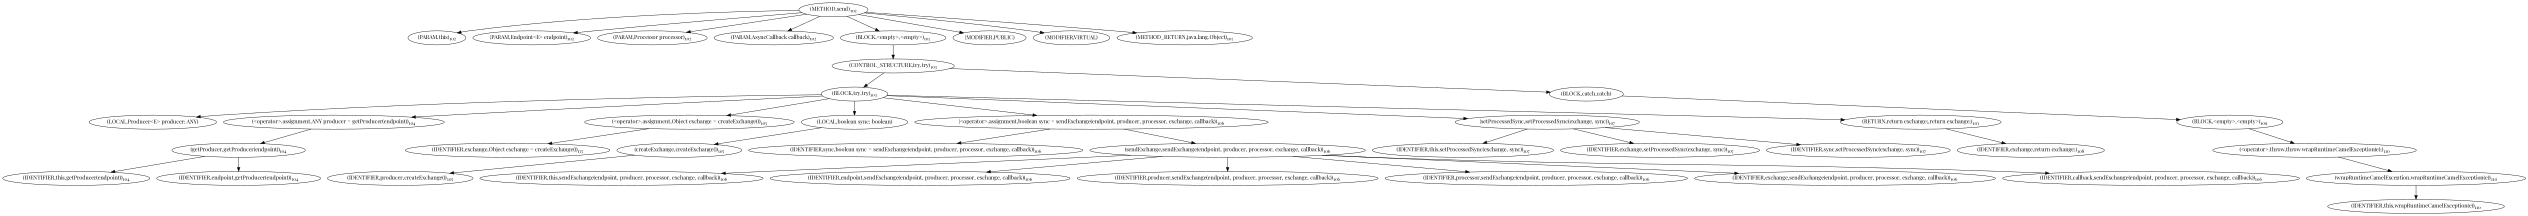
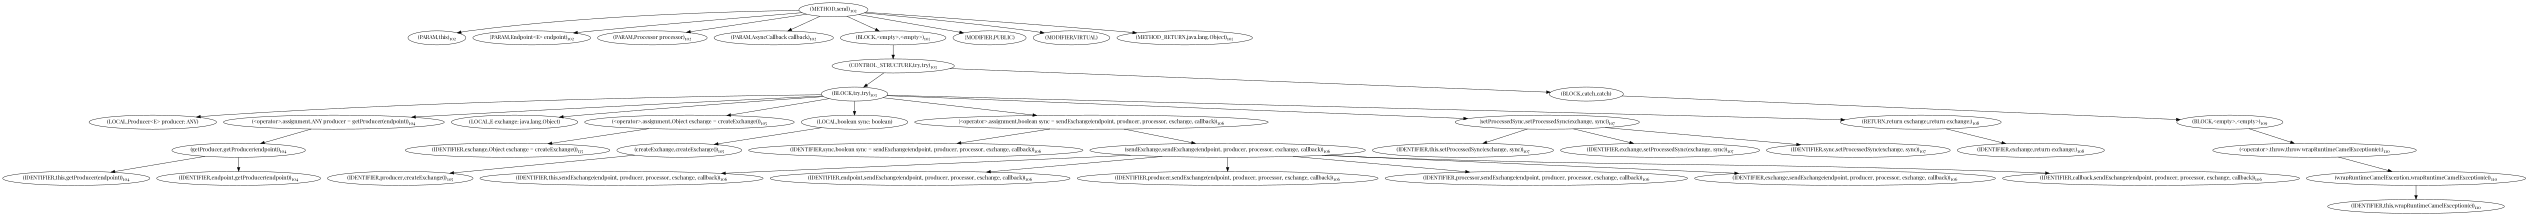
none -> (515, 122)
(1976, 122) -> (1976, 122)
